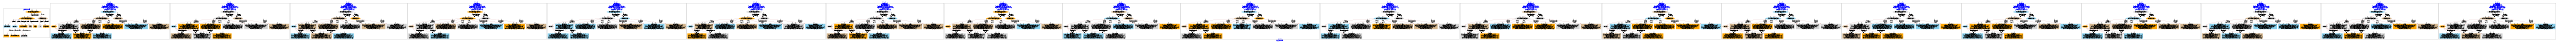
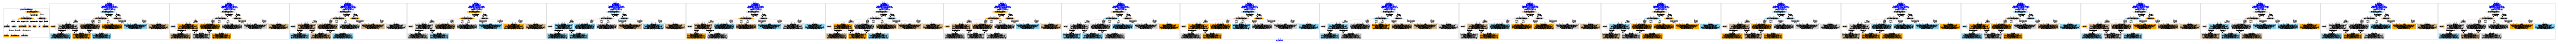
(26, 10) -> (26, 10)
(7, 26) -> (7, 26)
(24, 36) -> (25, 36)
